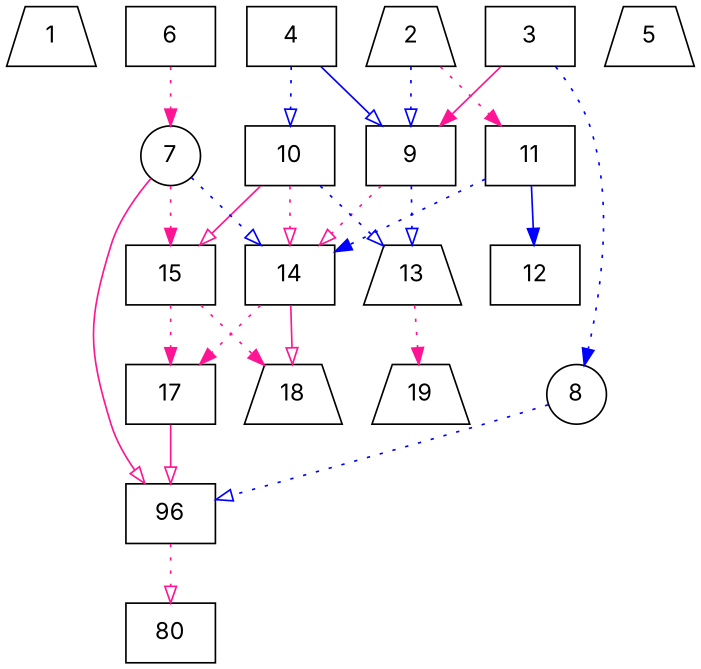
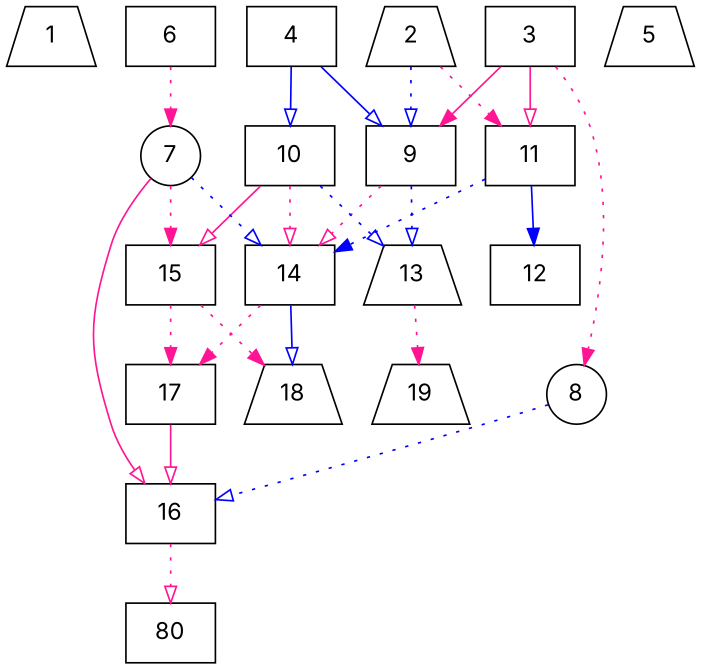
(291, 88) -> (291, 88)
none -> (530, 88)
(603, 203) -> (603, 203)
(291, 327) -> (291, 327)
(171, 514) -> (171, 514)
